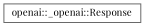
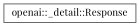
(72, 13) -> (70, 13)
